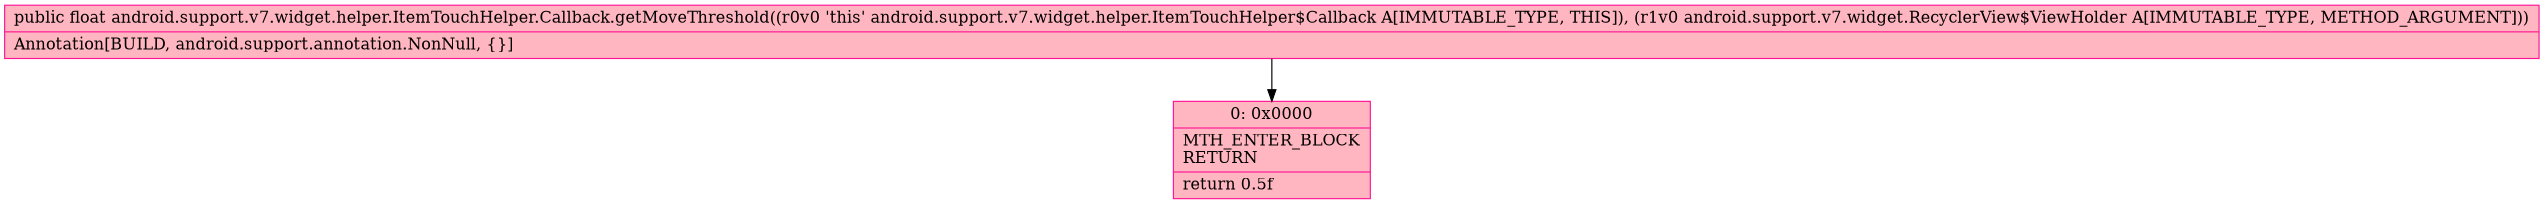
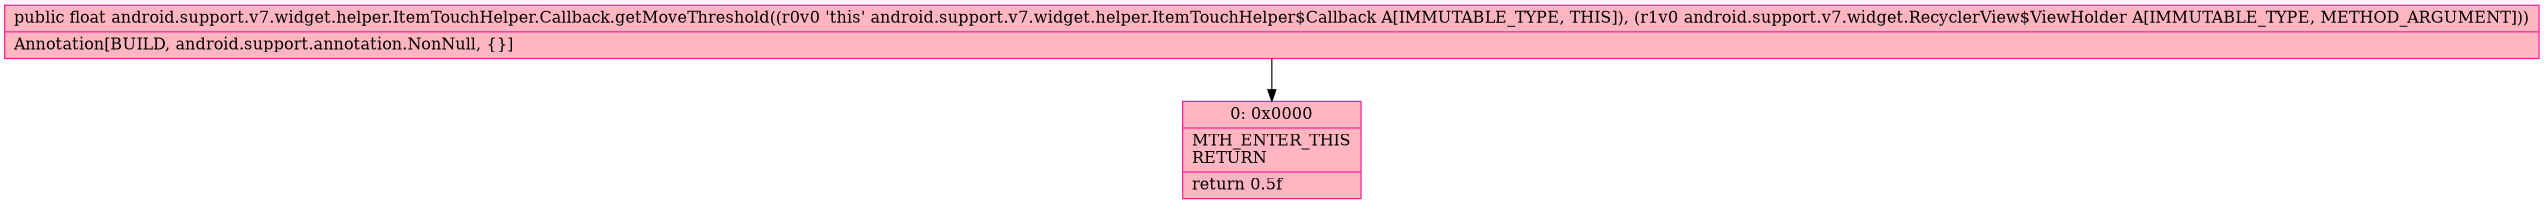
(1272, 141) -> (1272, 141)
